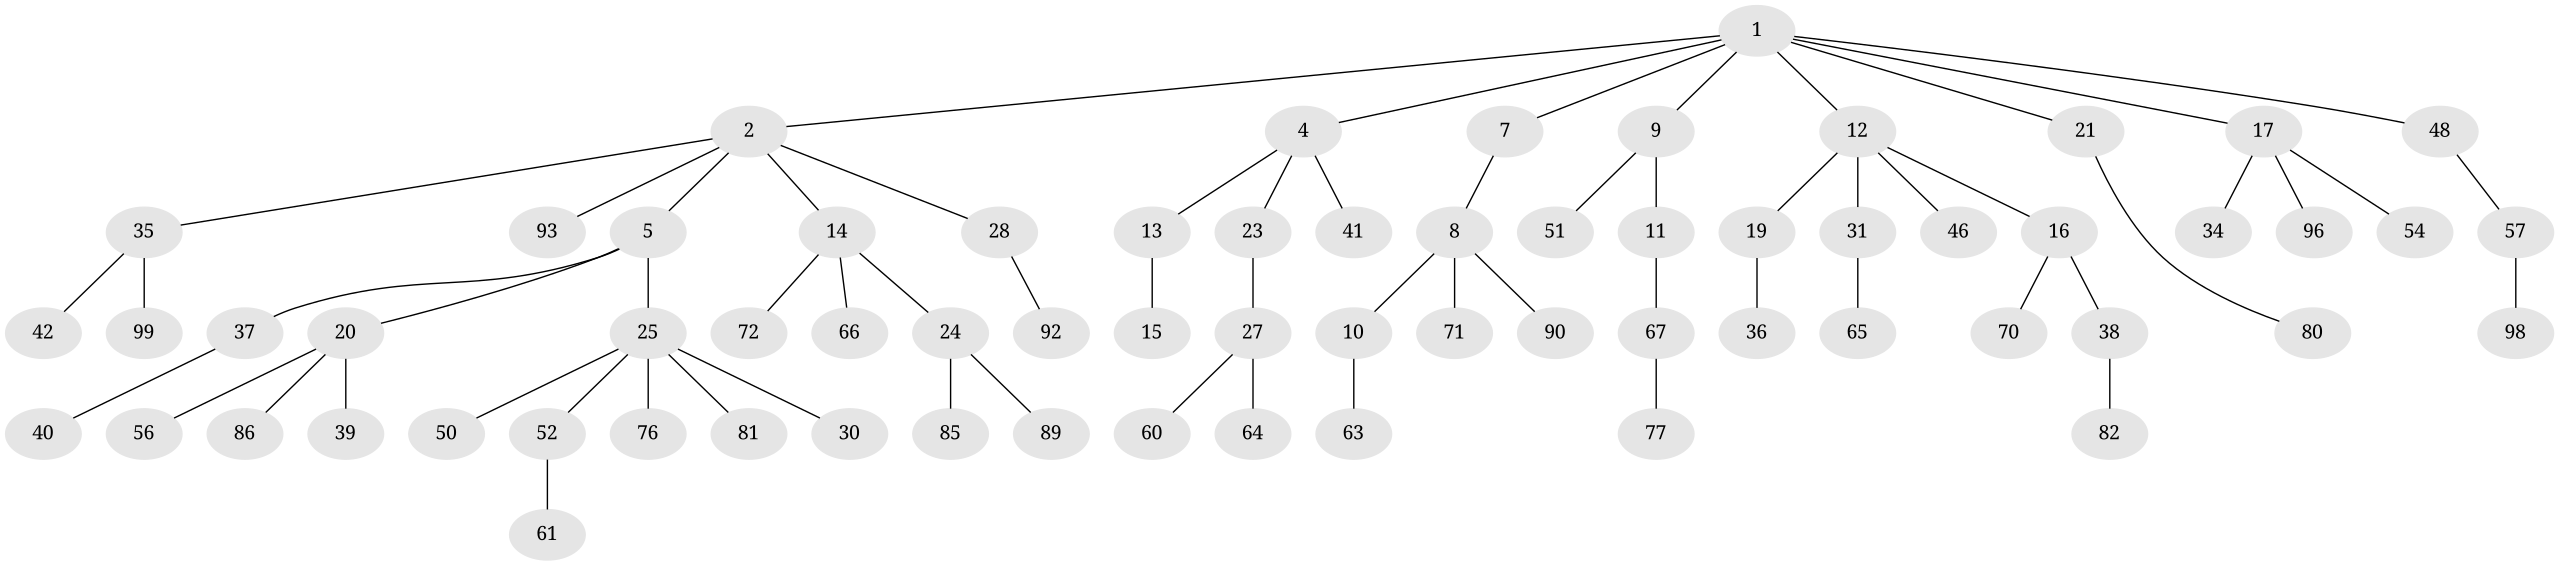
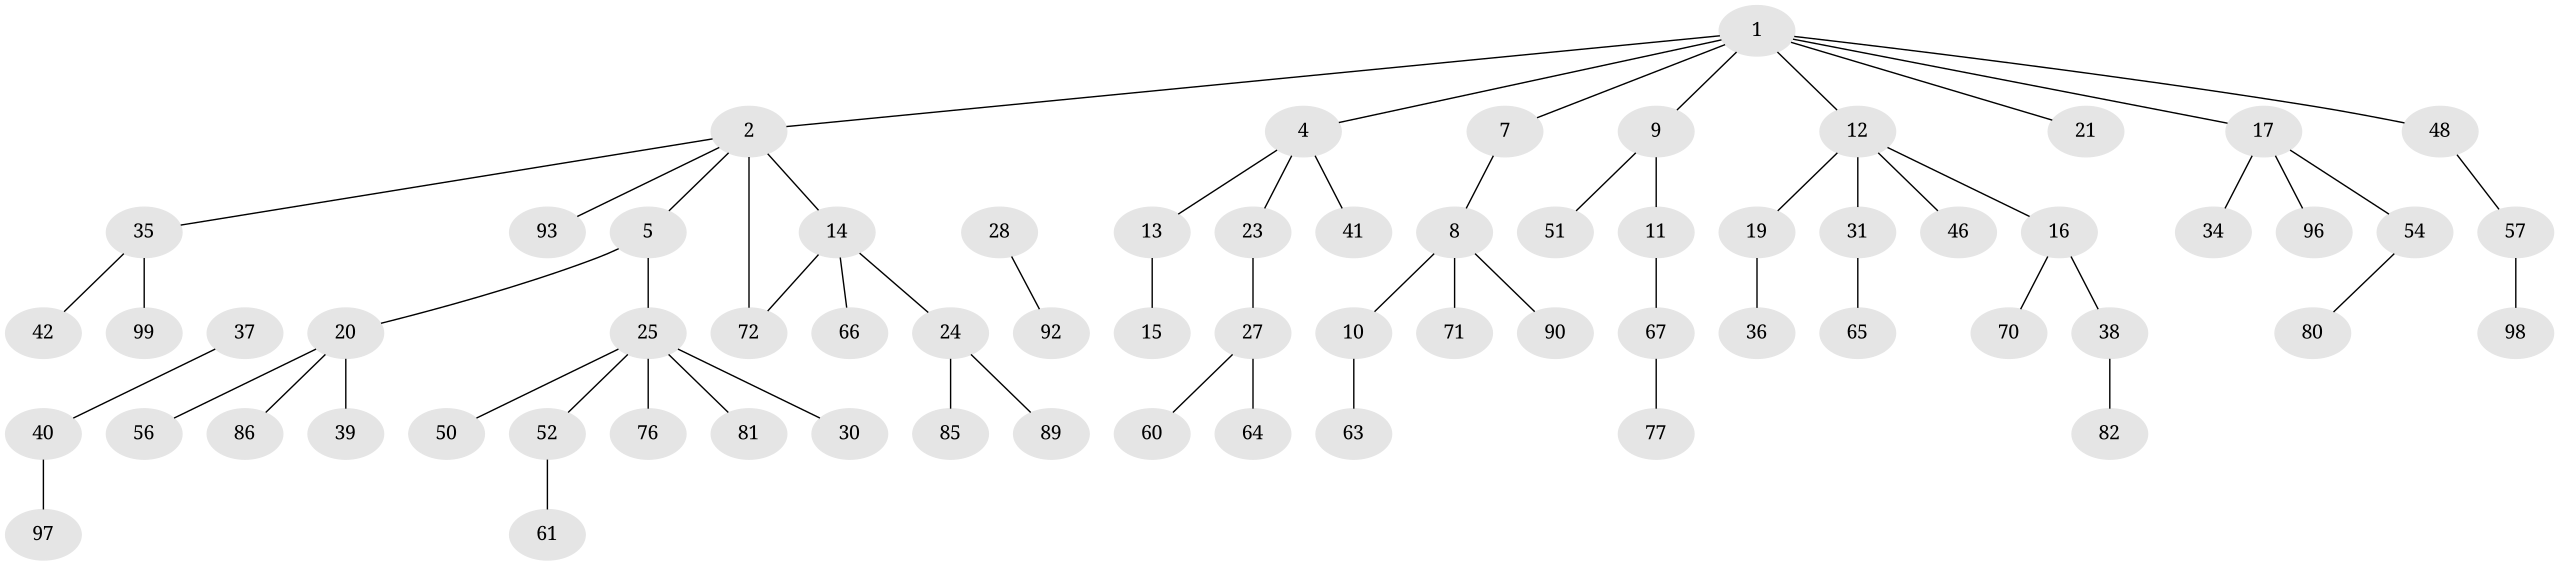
(874, 182) -> (749, 232)
(2167, 261) -> (2364, 283)
(447, 283) -> none
none -> (43, 535)
